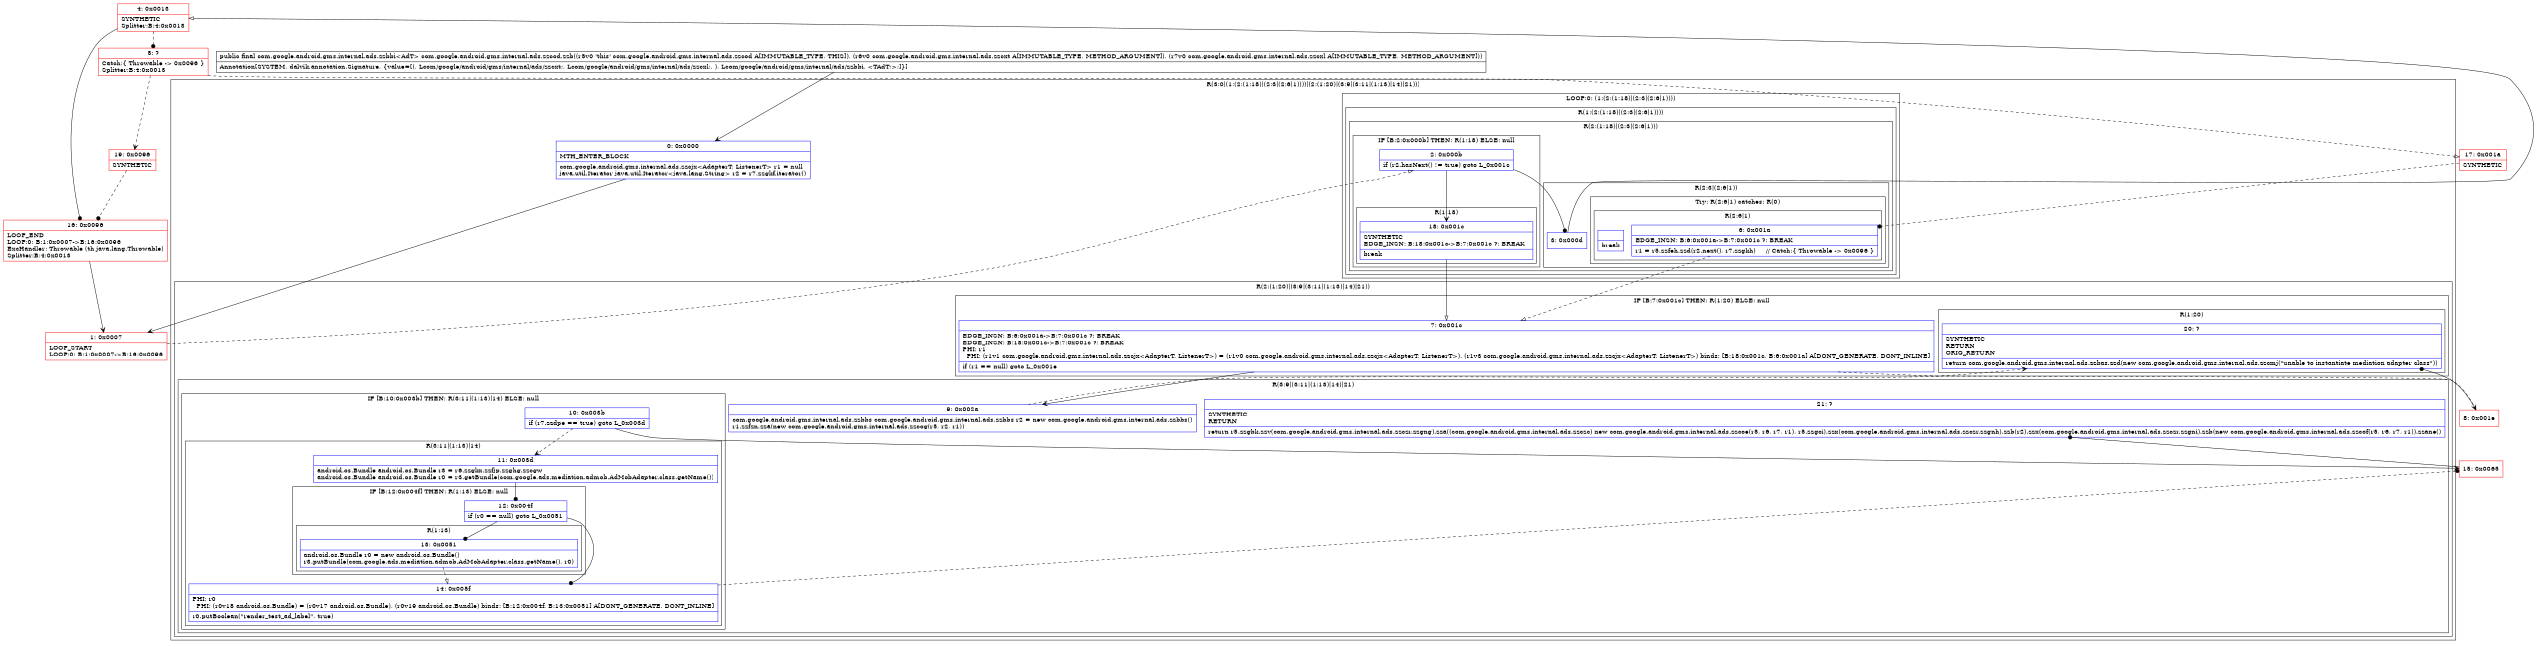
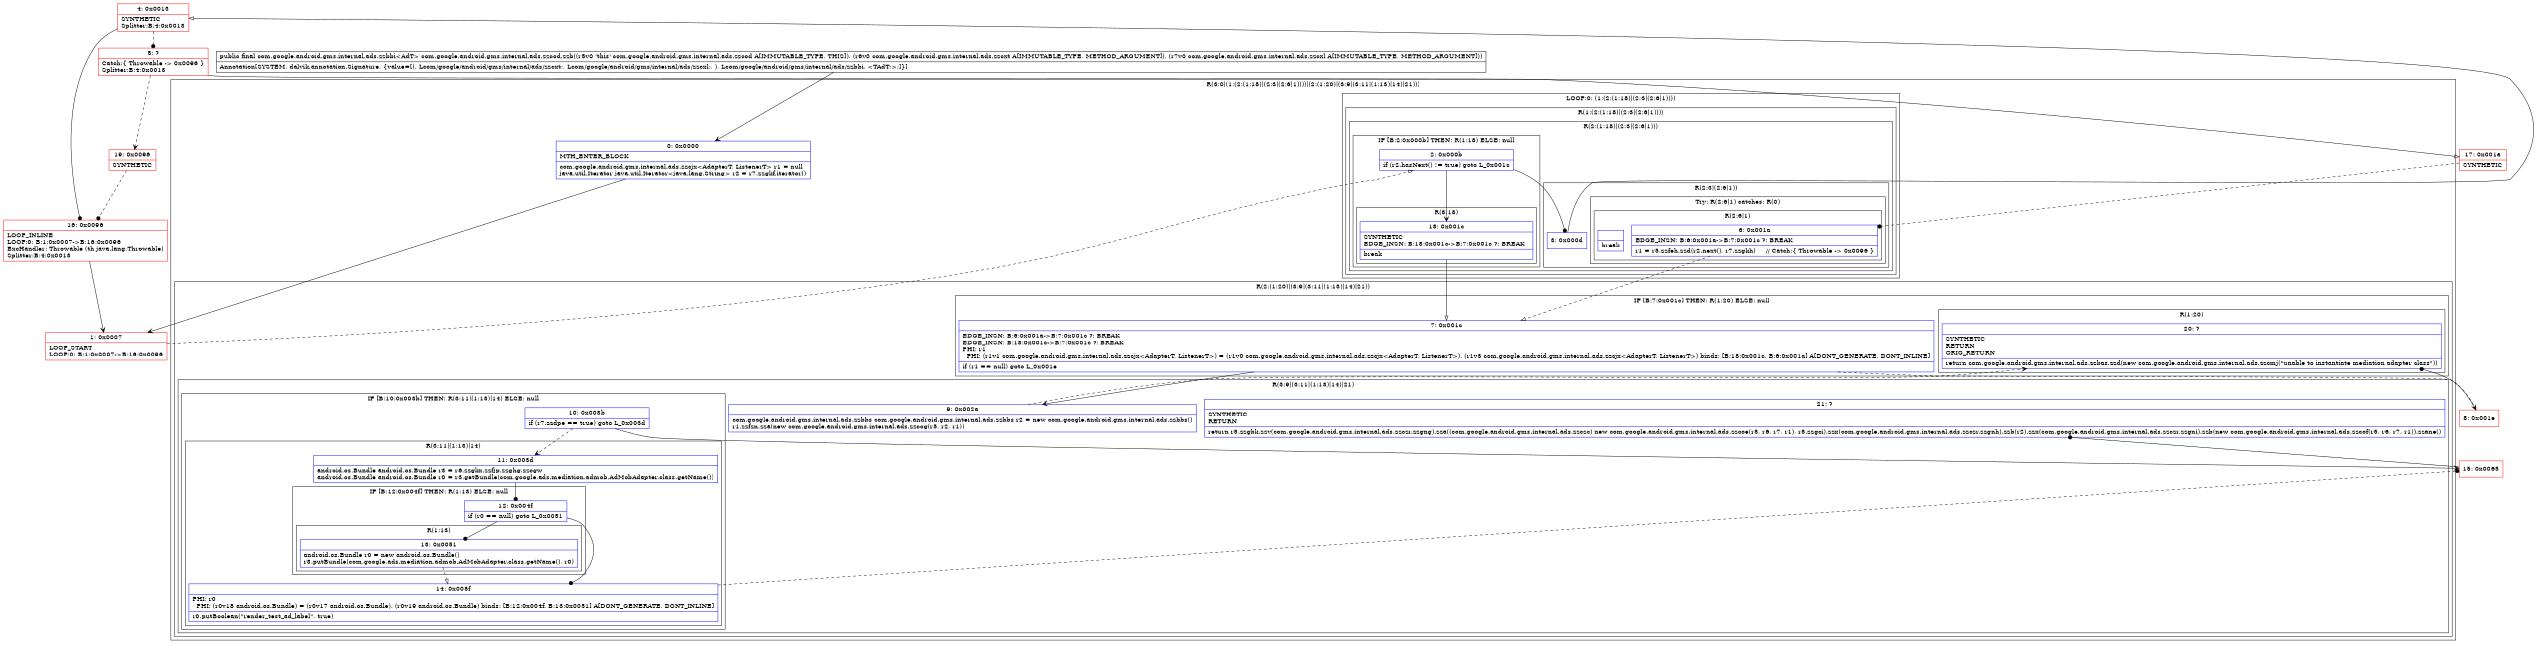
(1614, 83) -> (1614, 83)
(1446, 213) -> (1446, 213)
(26, 235) -> (30, 235)
